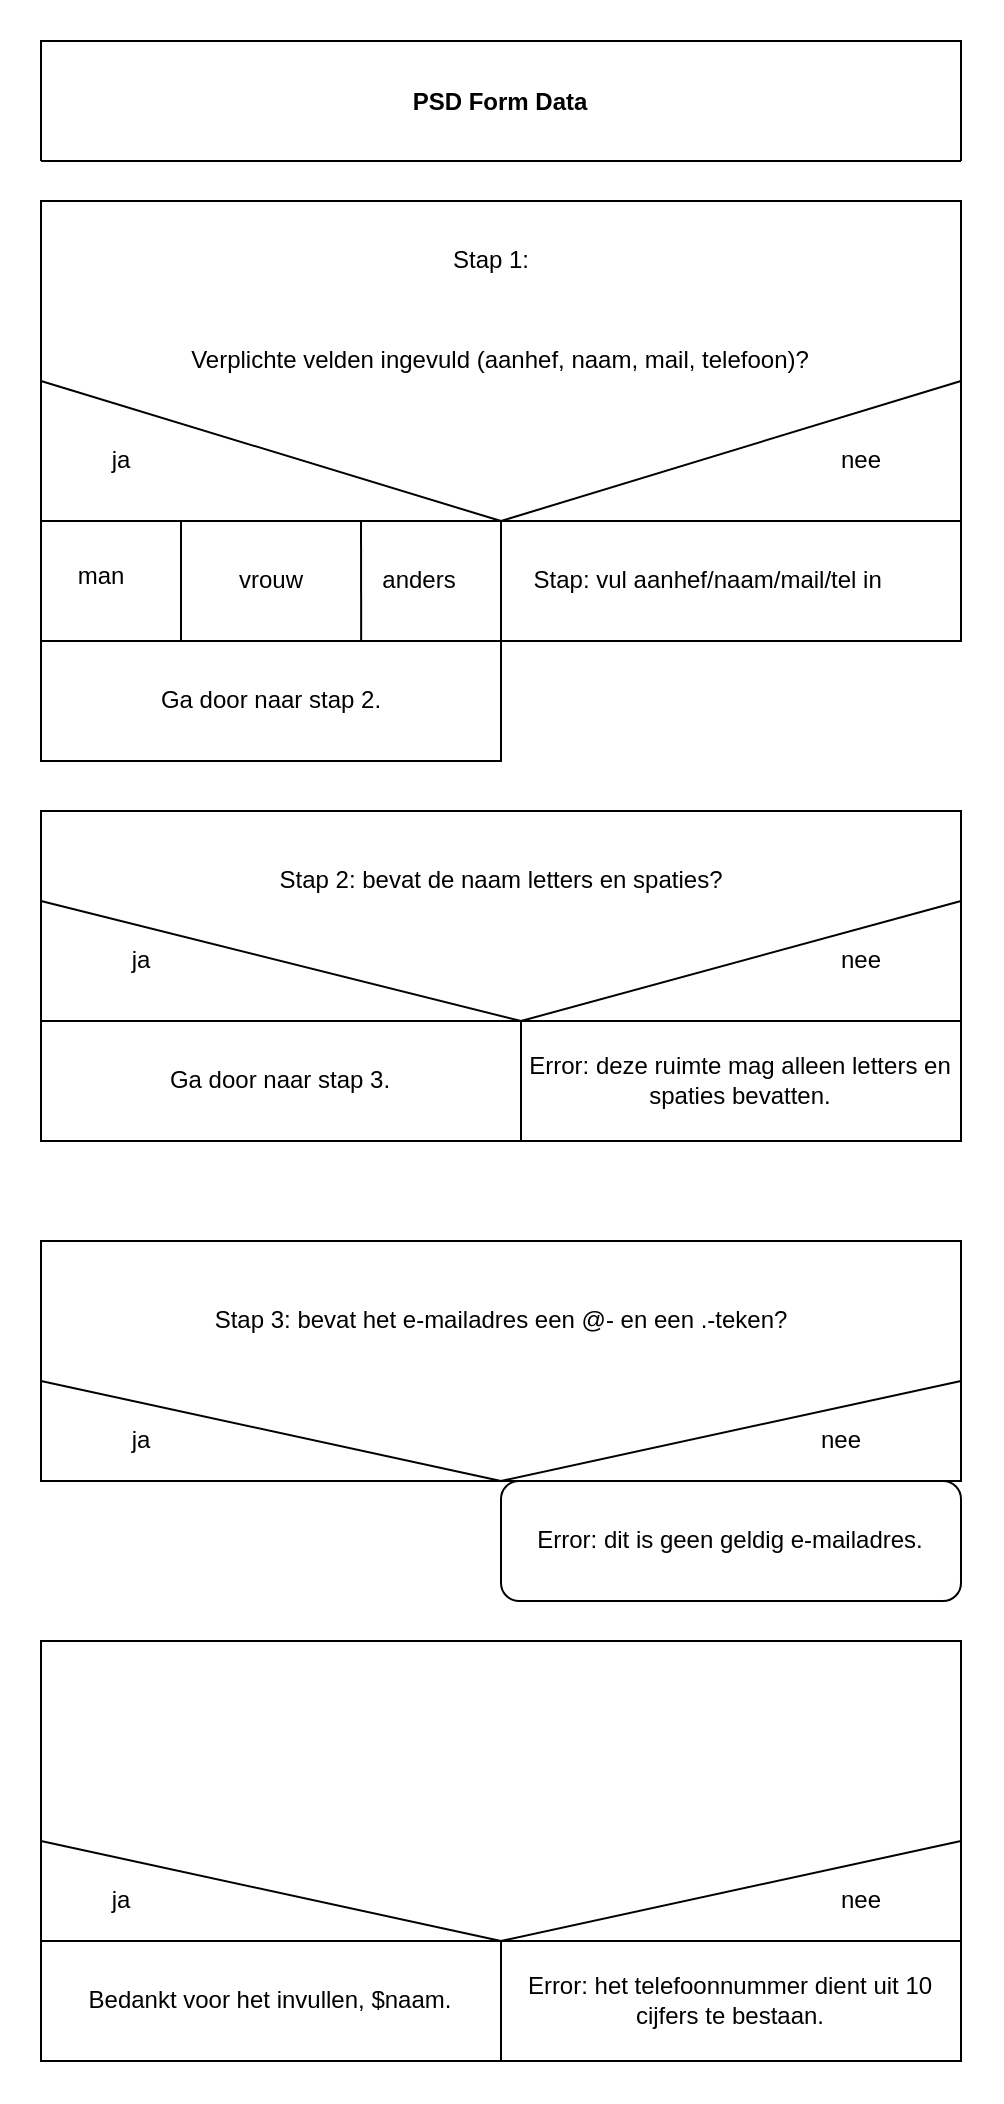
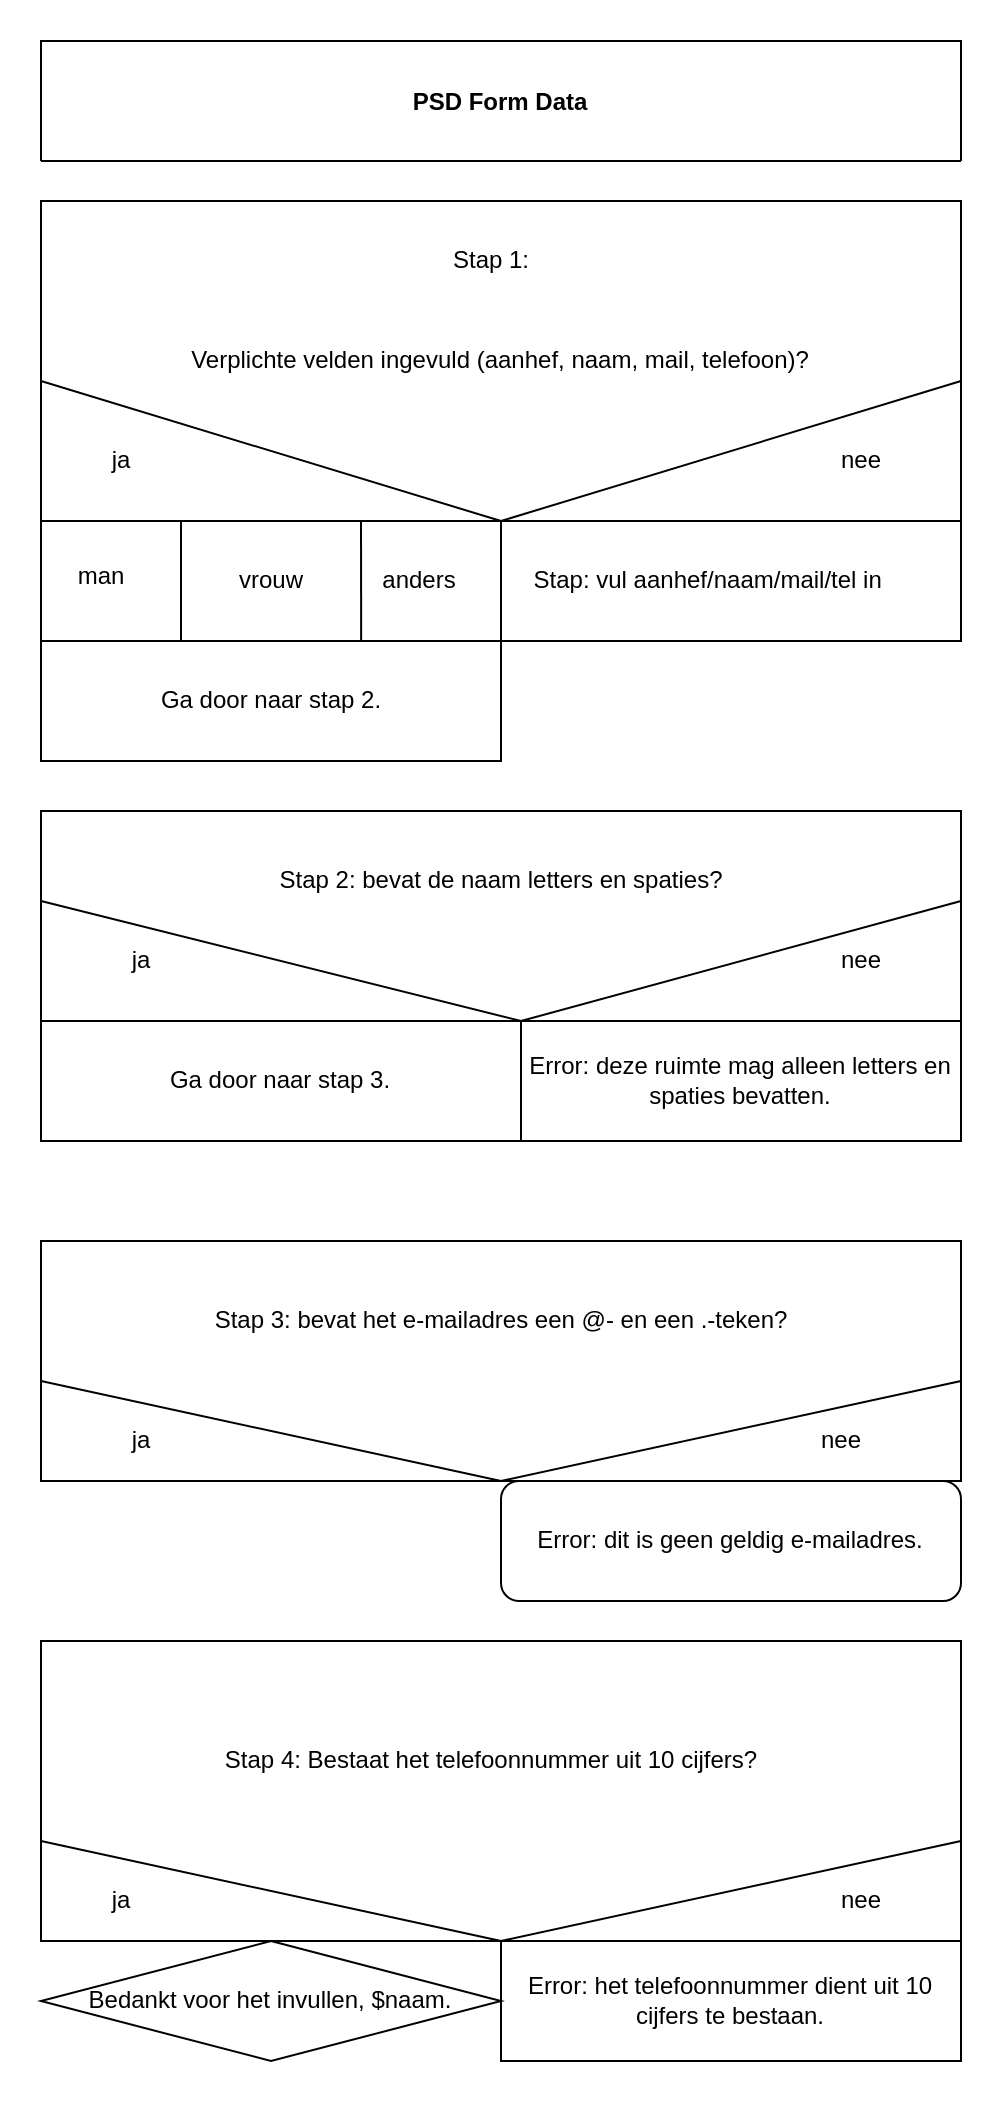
none -> (491, 1761)
(271, 2001) -> (271, 2001)
